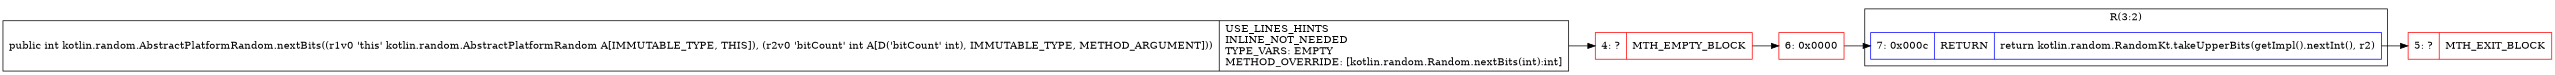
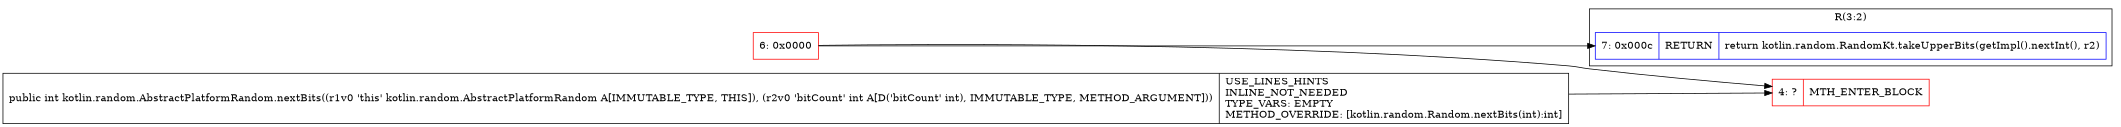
(1689, 46) -> (1866, 92)
(1762, 46) -> (1292, 50)
(2480, 46) -> none
